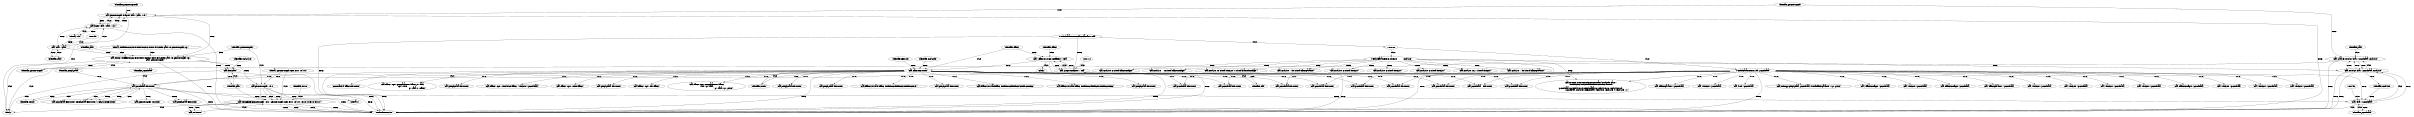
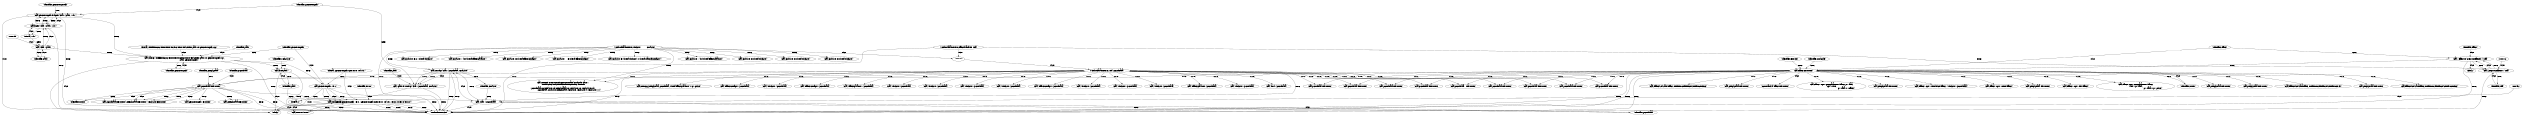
(1391, 53) -> (806, 52)
(2360, 64) -> none
(195, 113) -> (300, 113)
